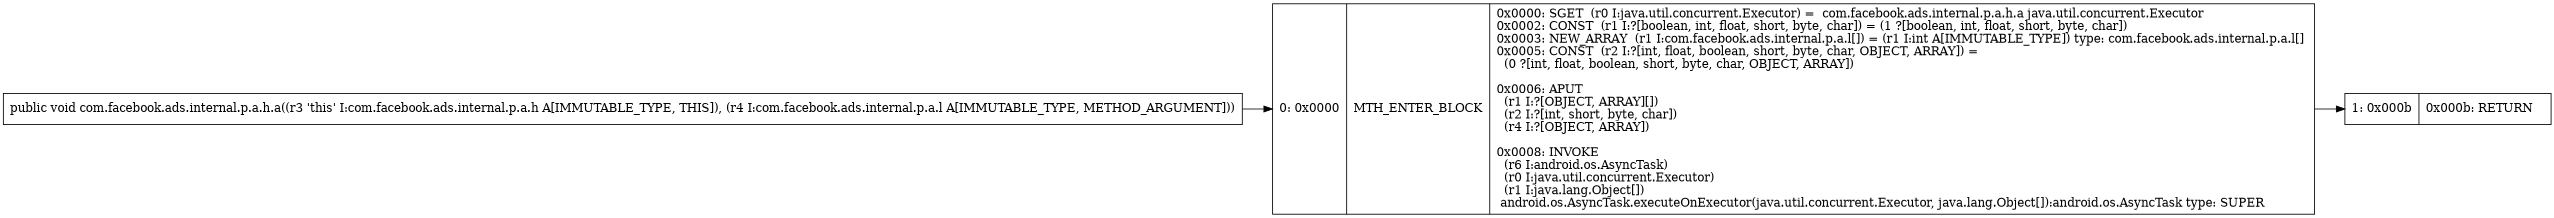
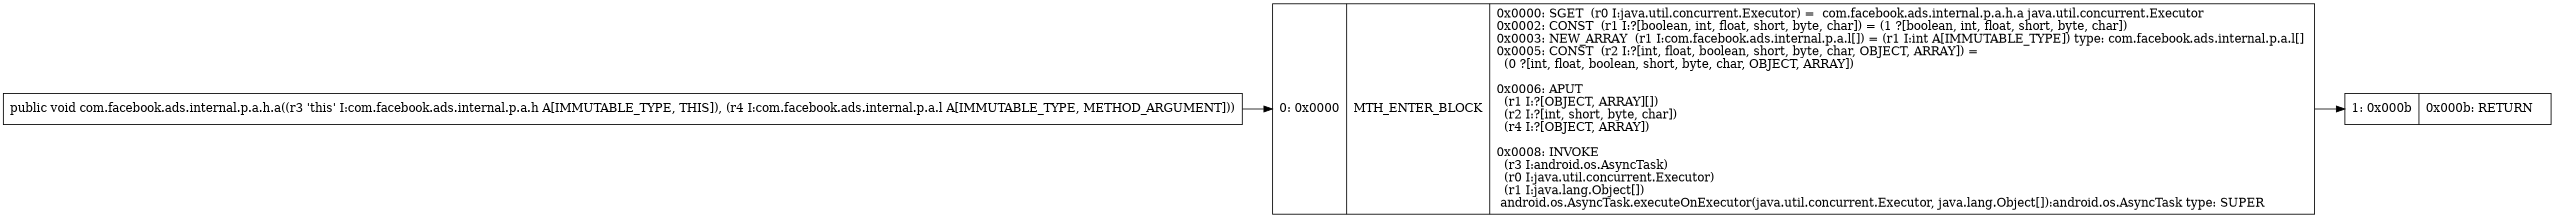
(1582, 165) -> (1582, 165)
